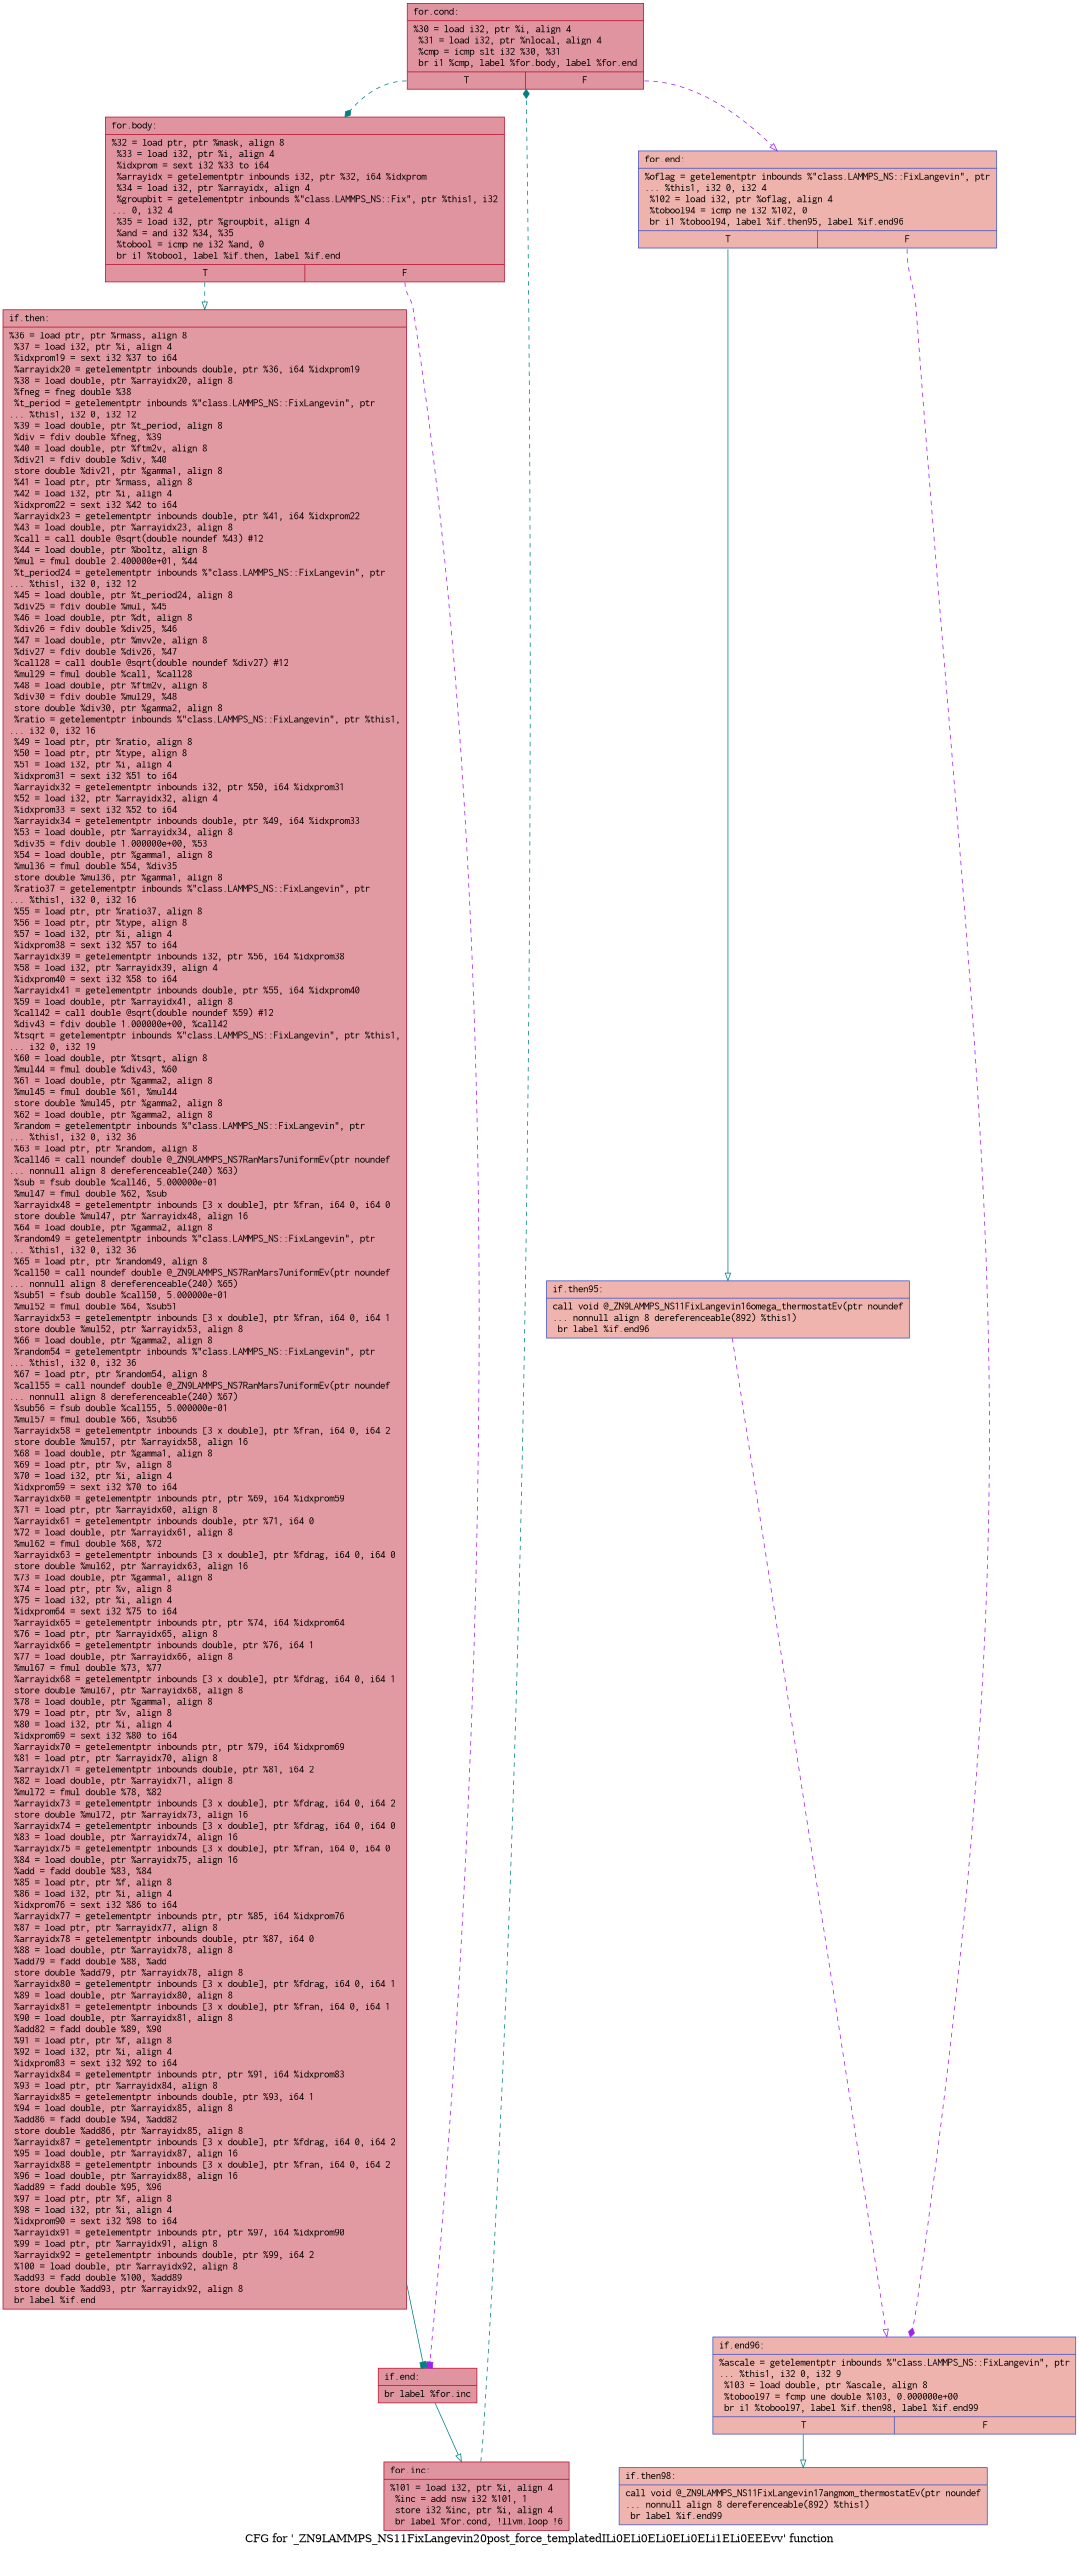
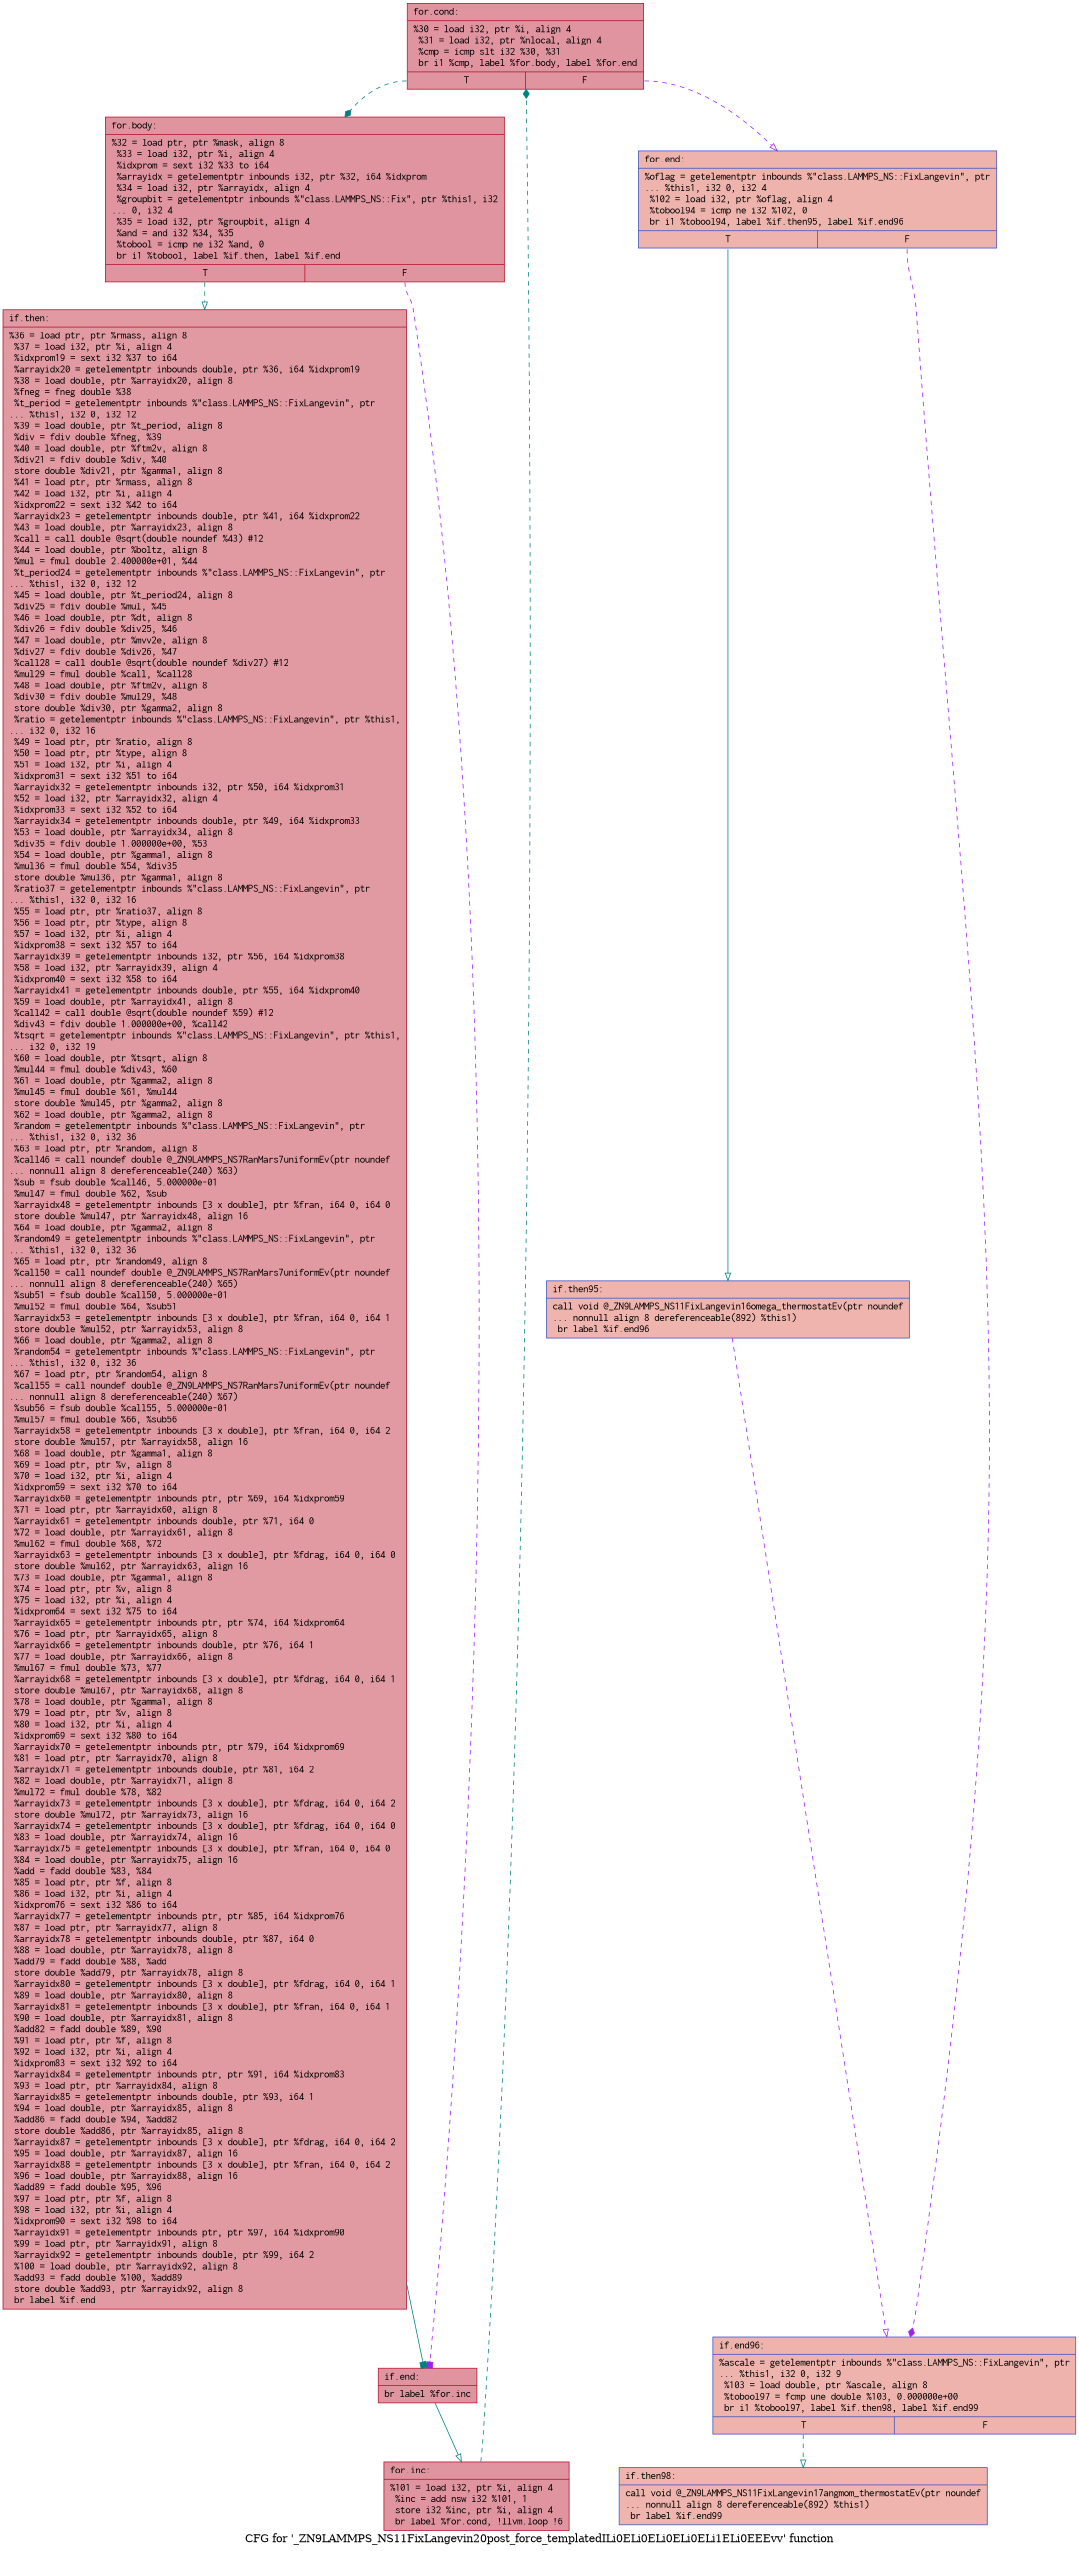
(803, 2447) -> (803, 2447)
